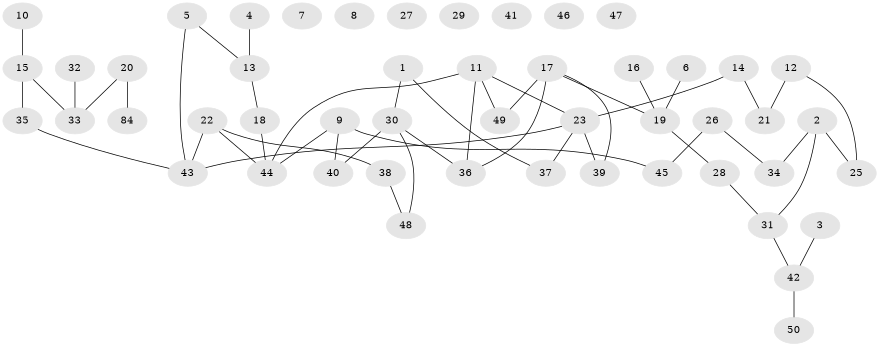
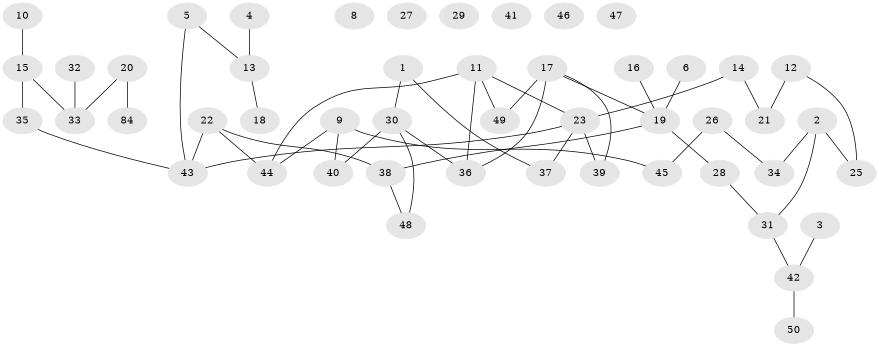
(302, 16) -> none
none -> (541, 145)
(263, 147) -> none
